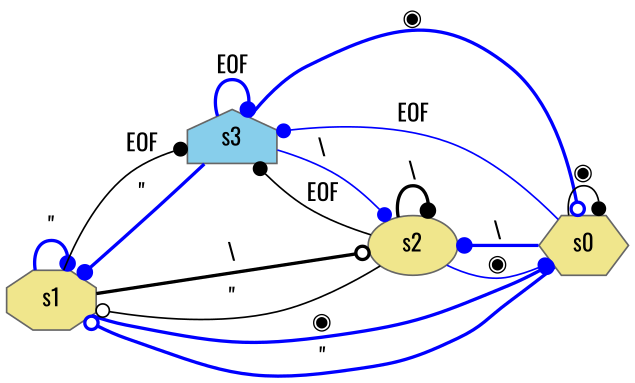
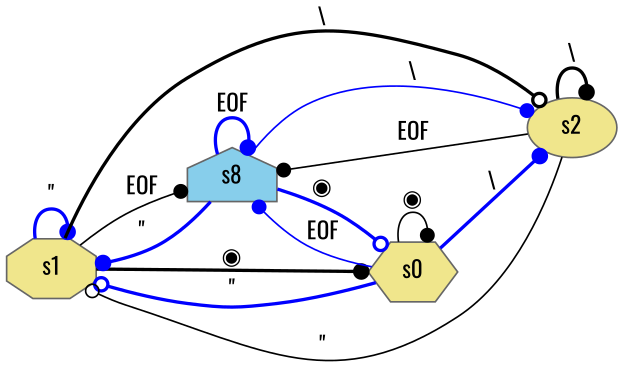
(232, 139) -> (232, 177)
(492, 278) -> none
(320, 337) -> (225, 270)
